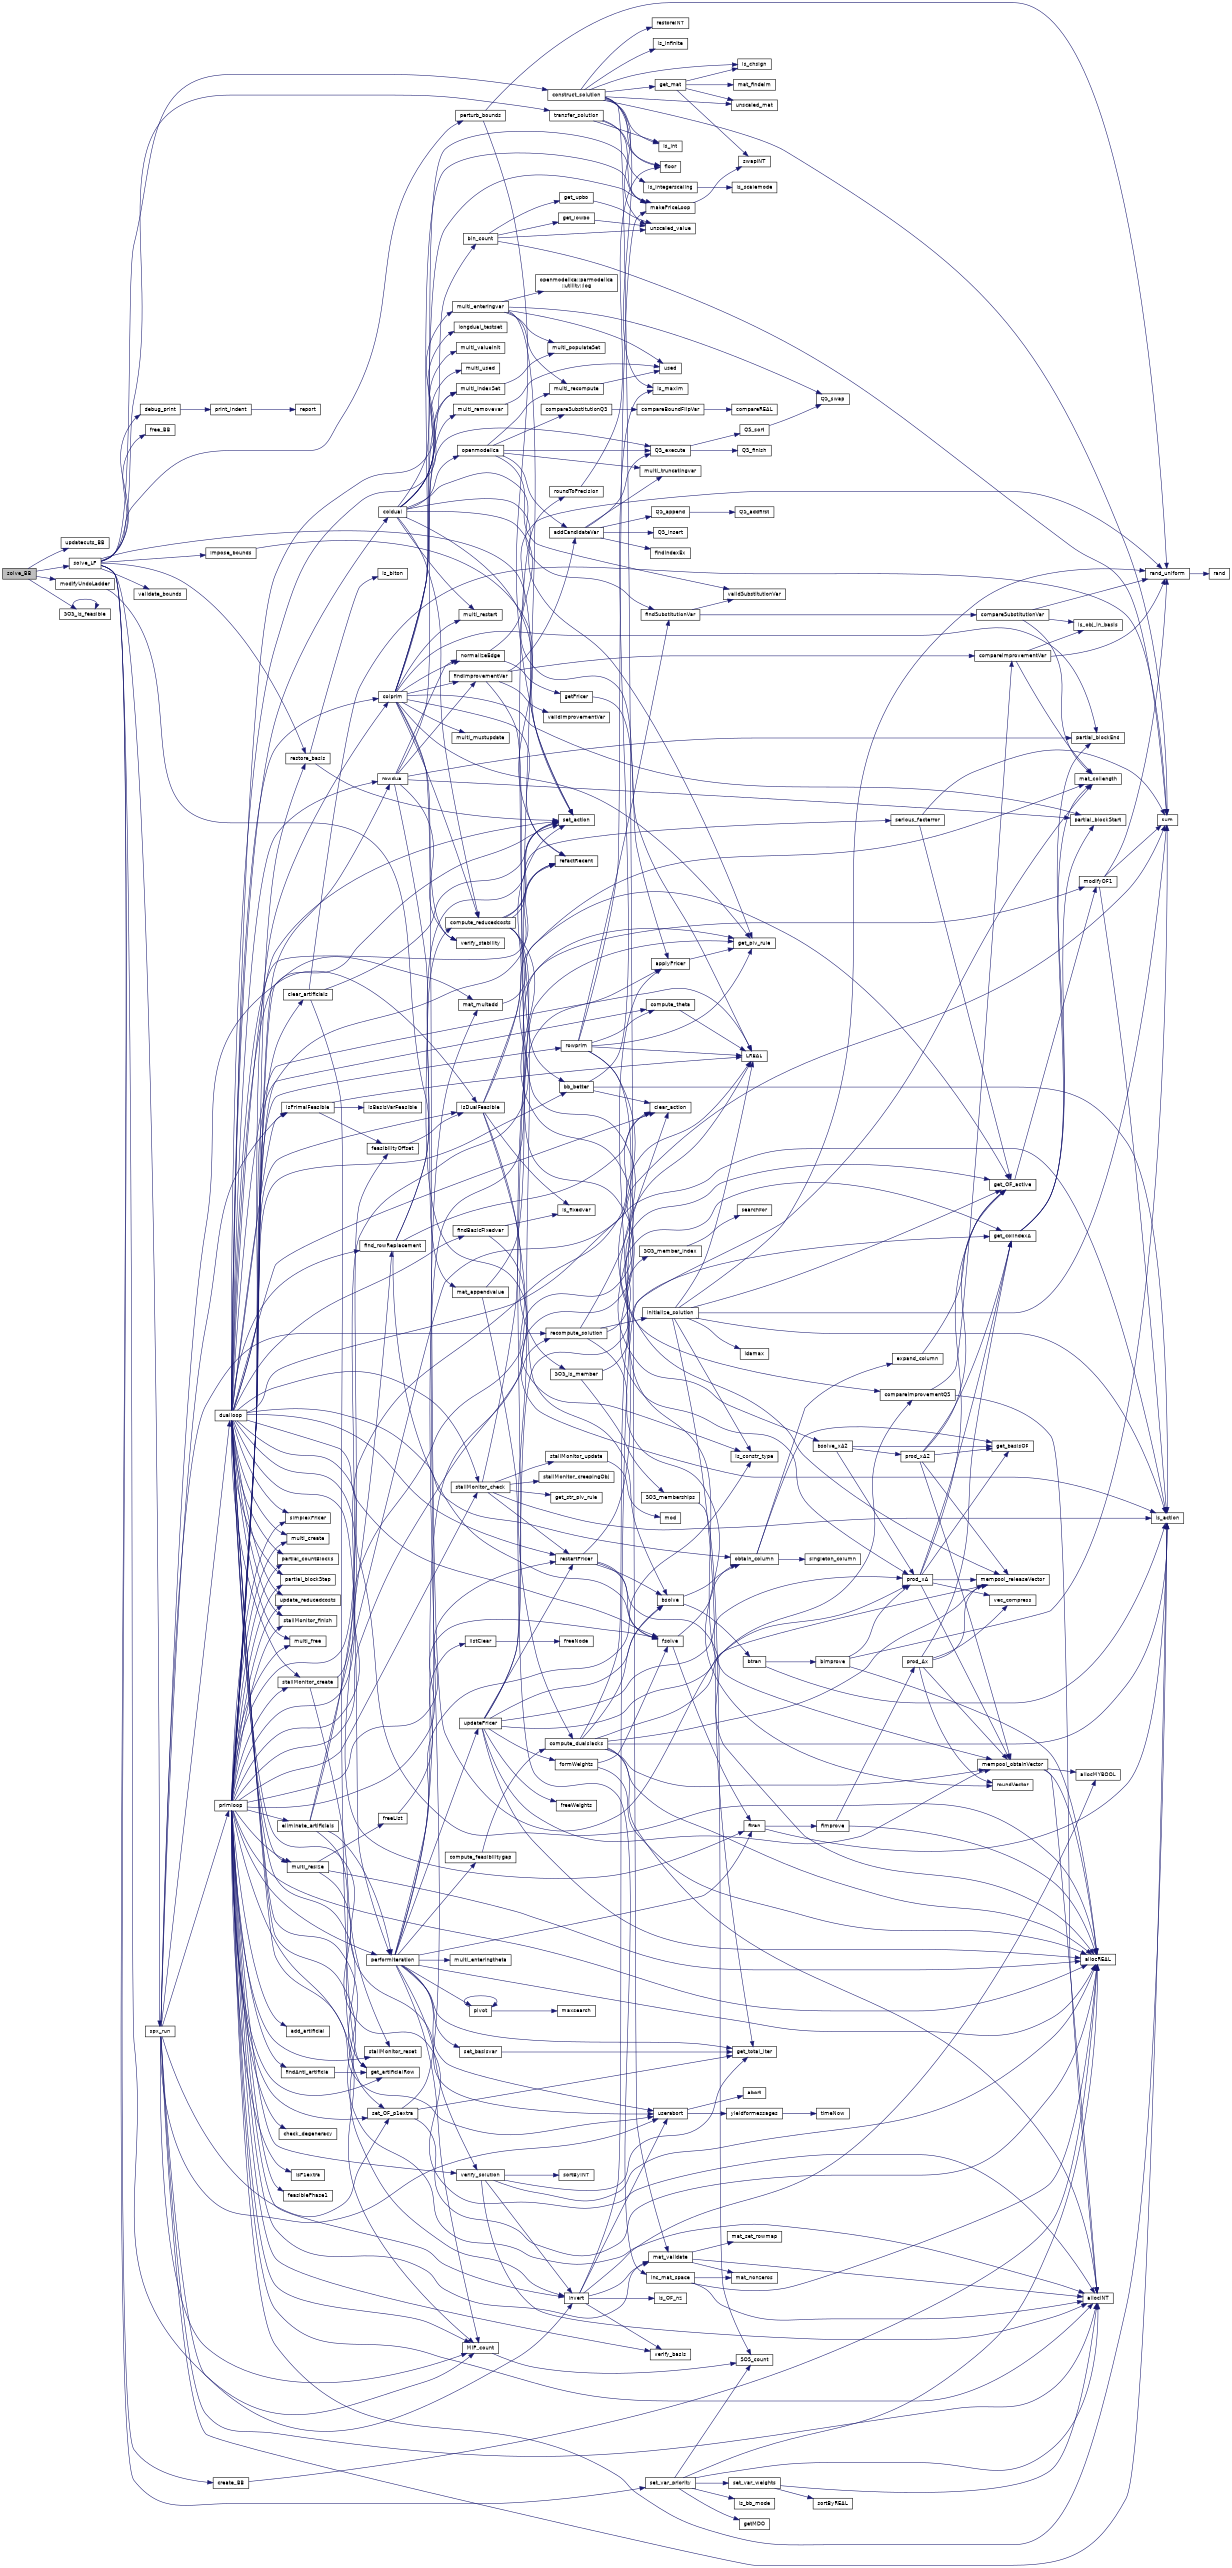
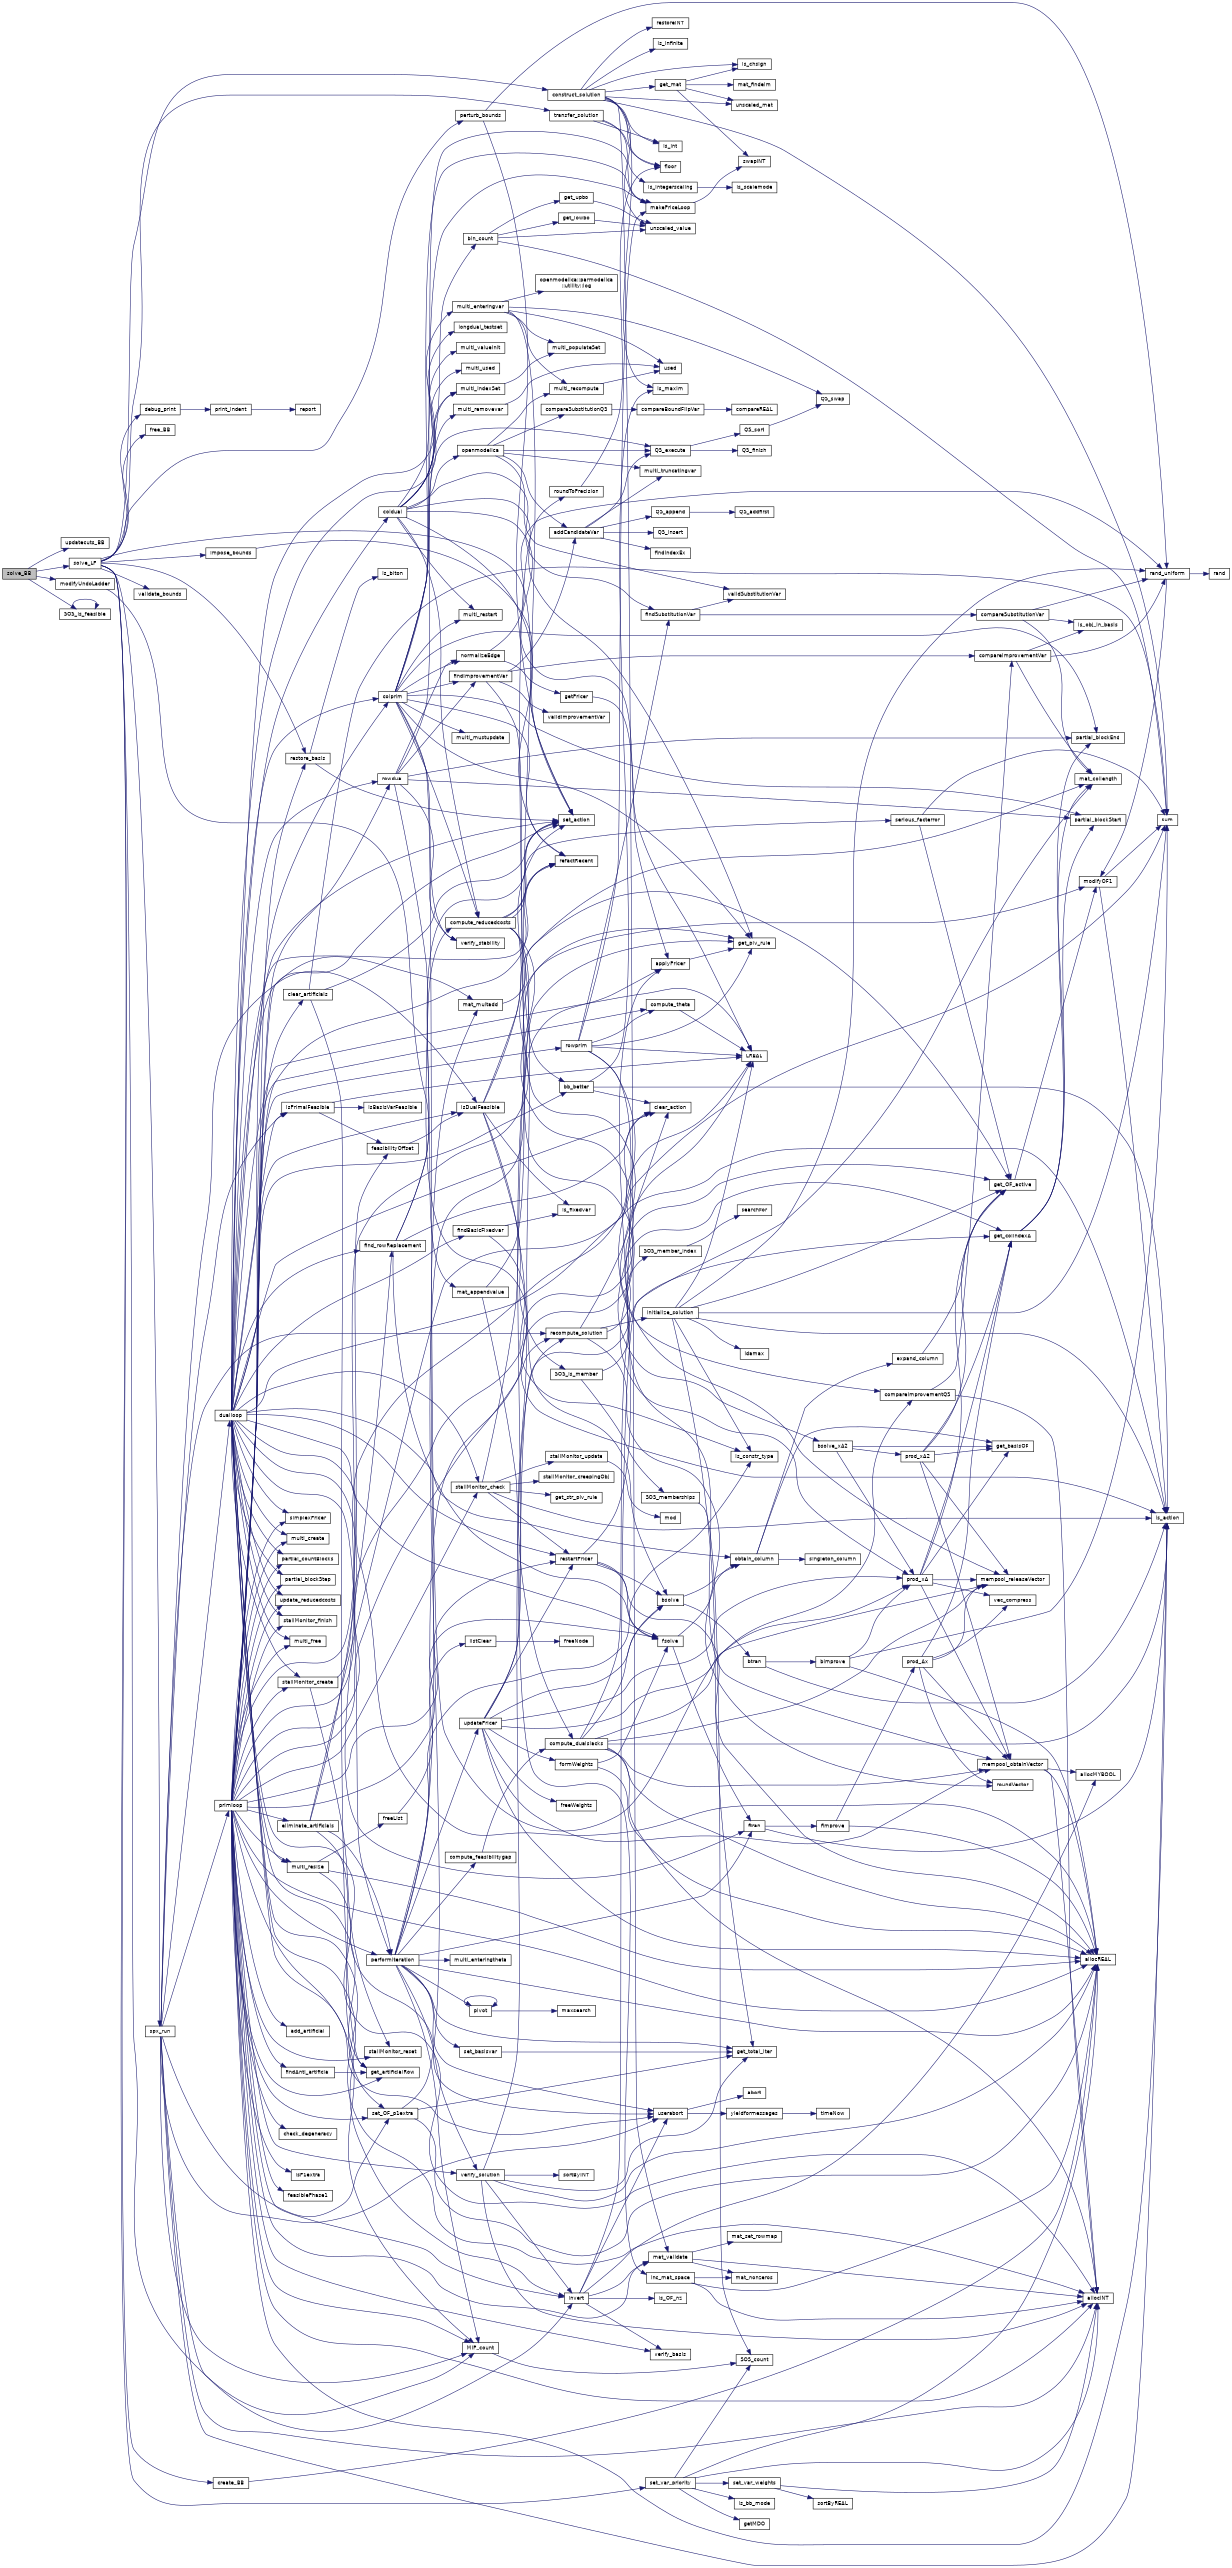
(1150, 734) -> (1150, 729)
none -> (518, 1752)
